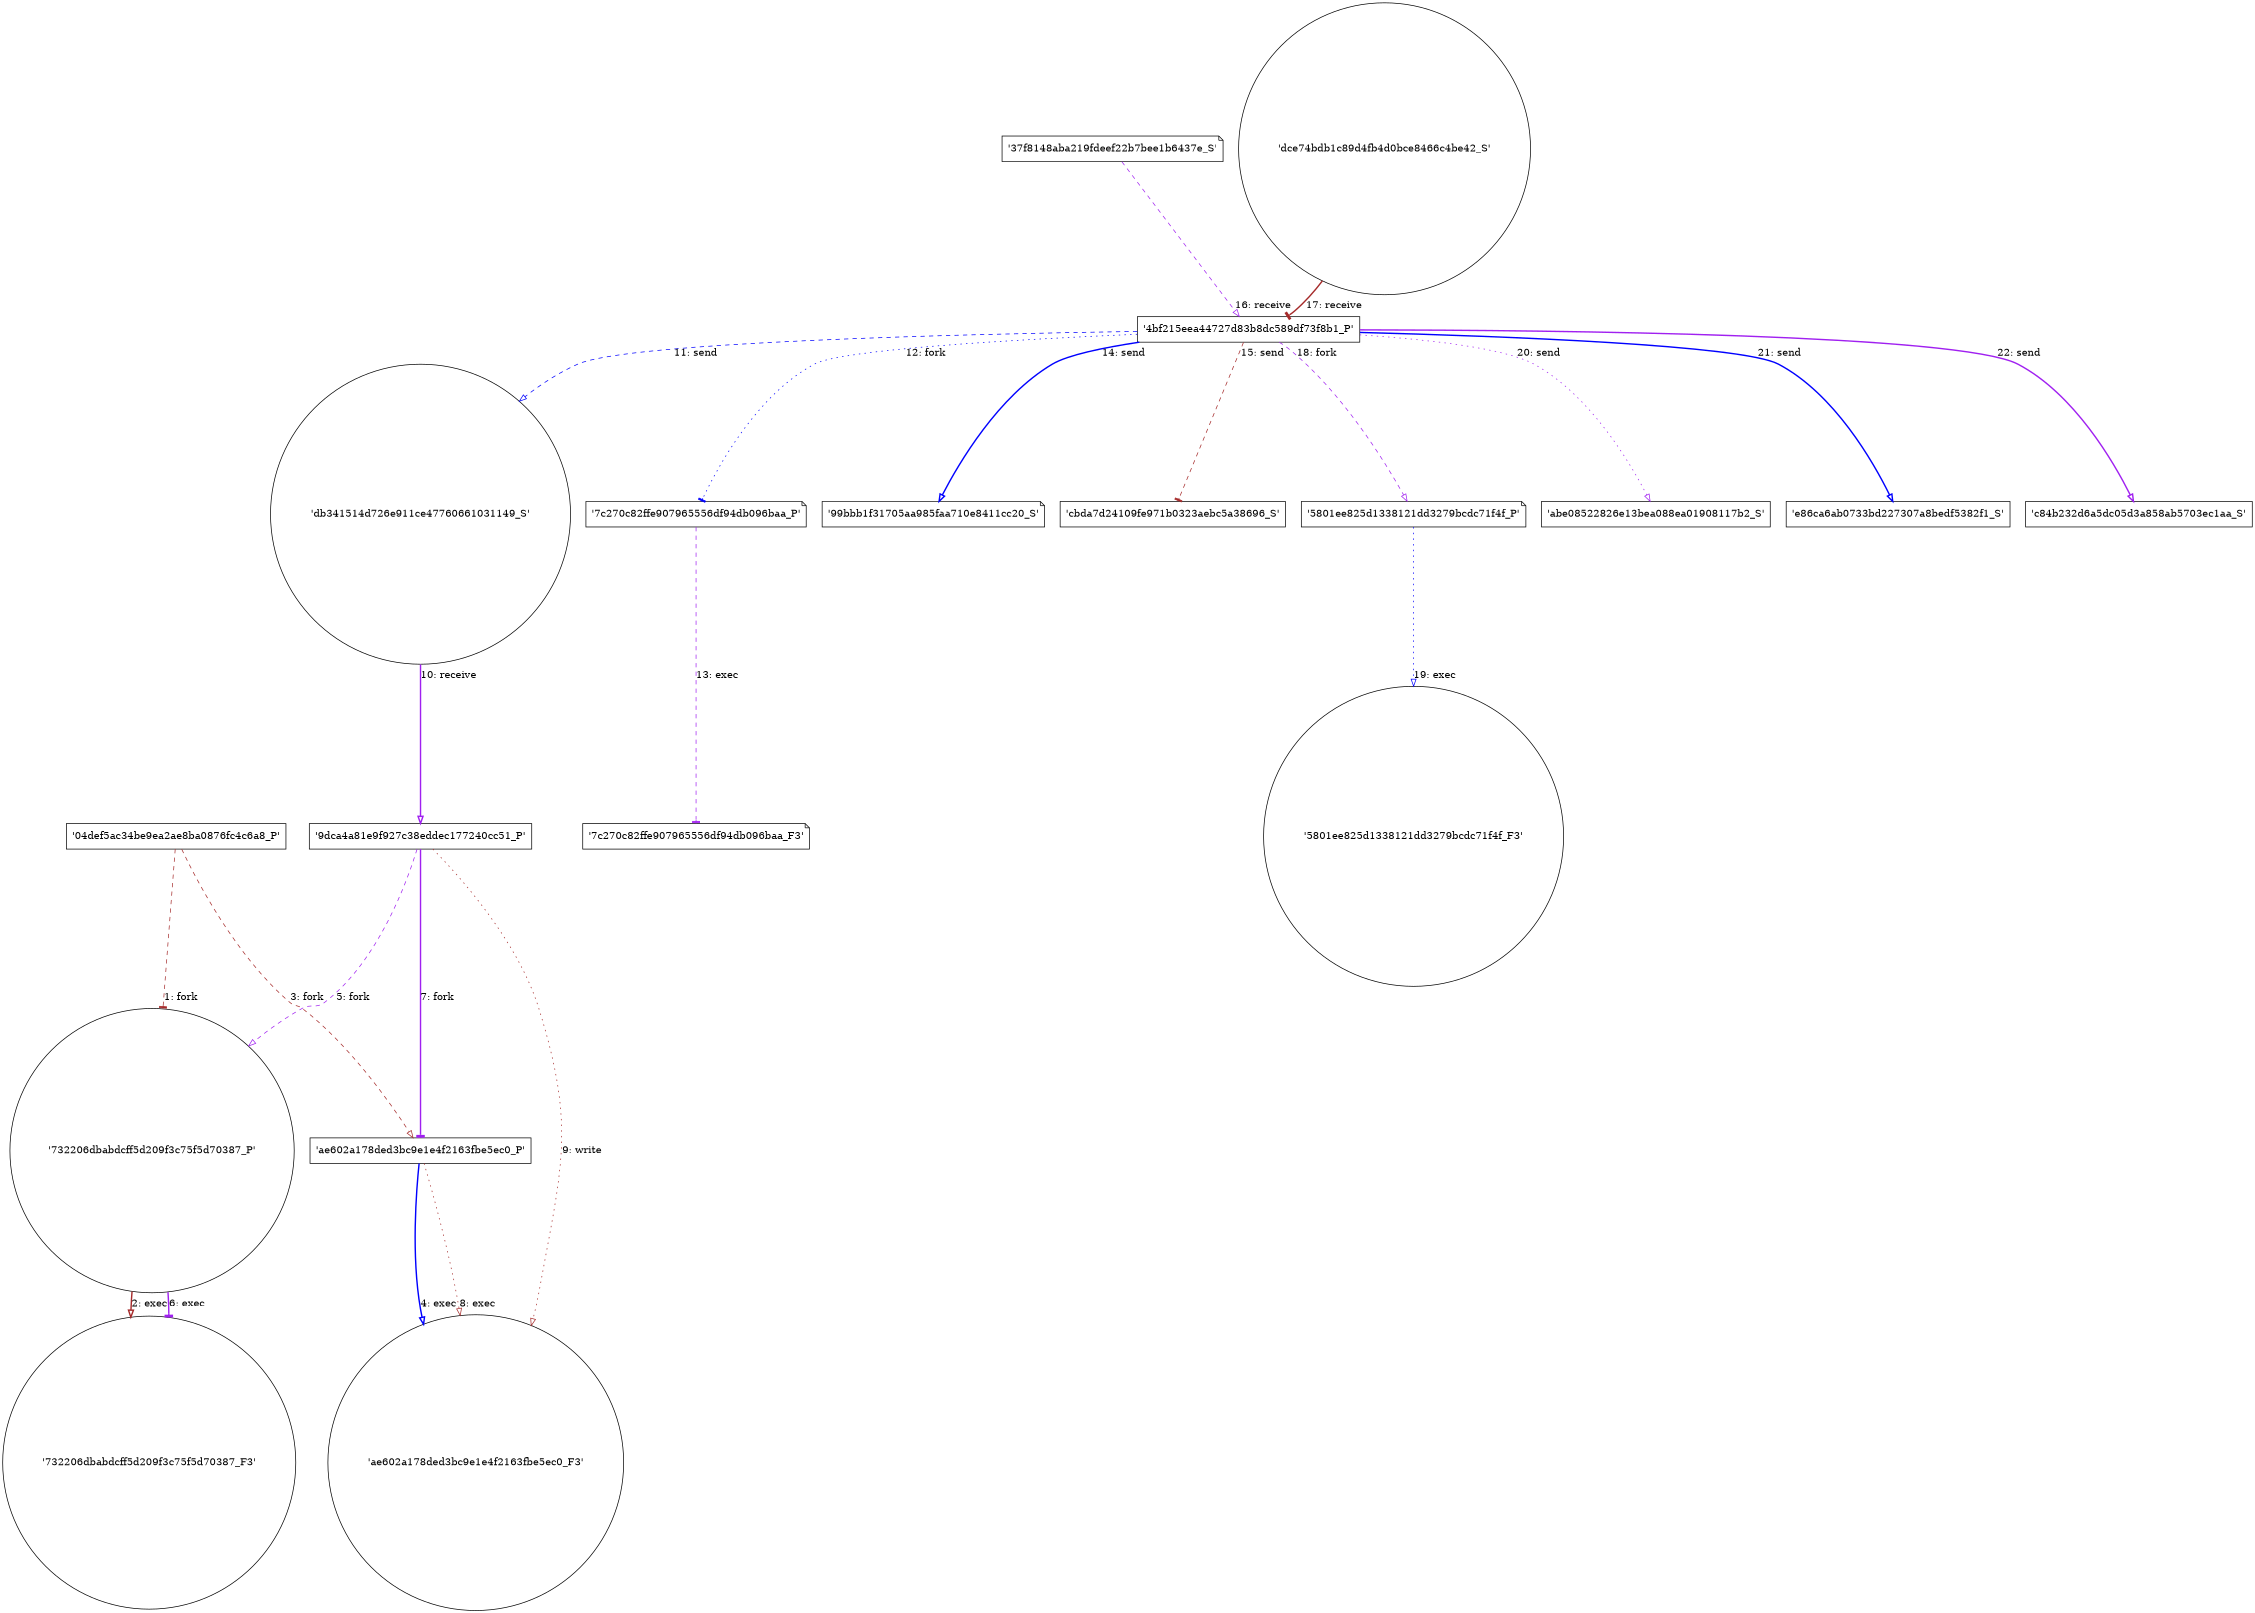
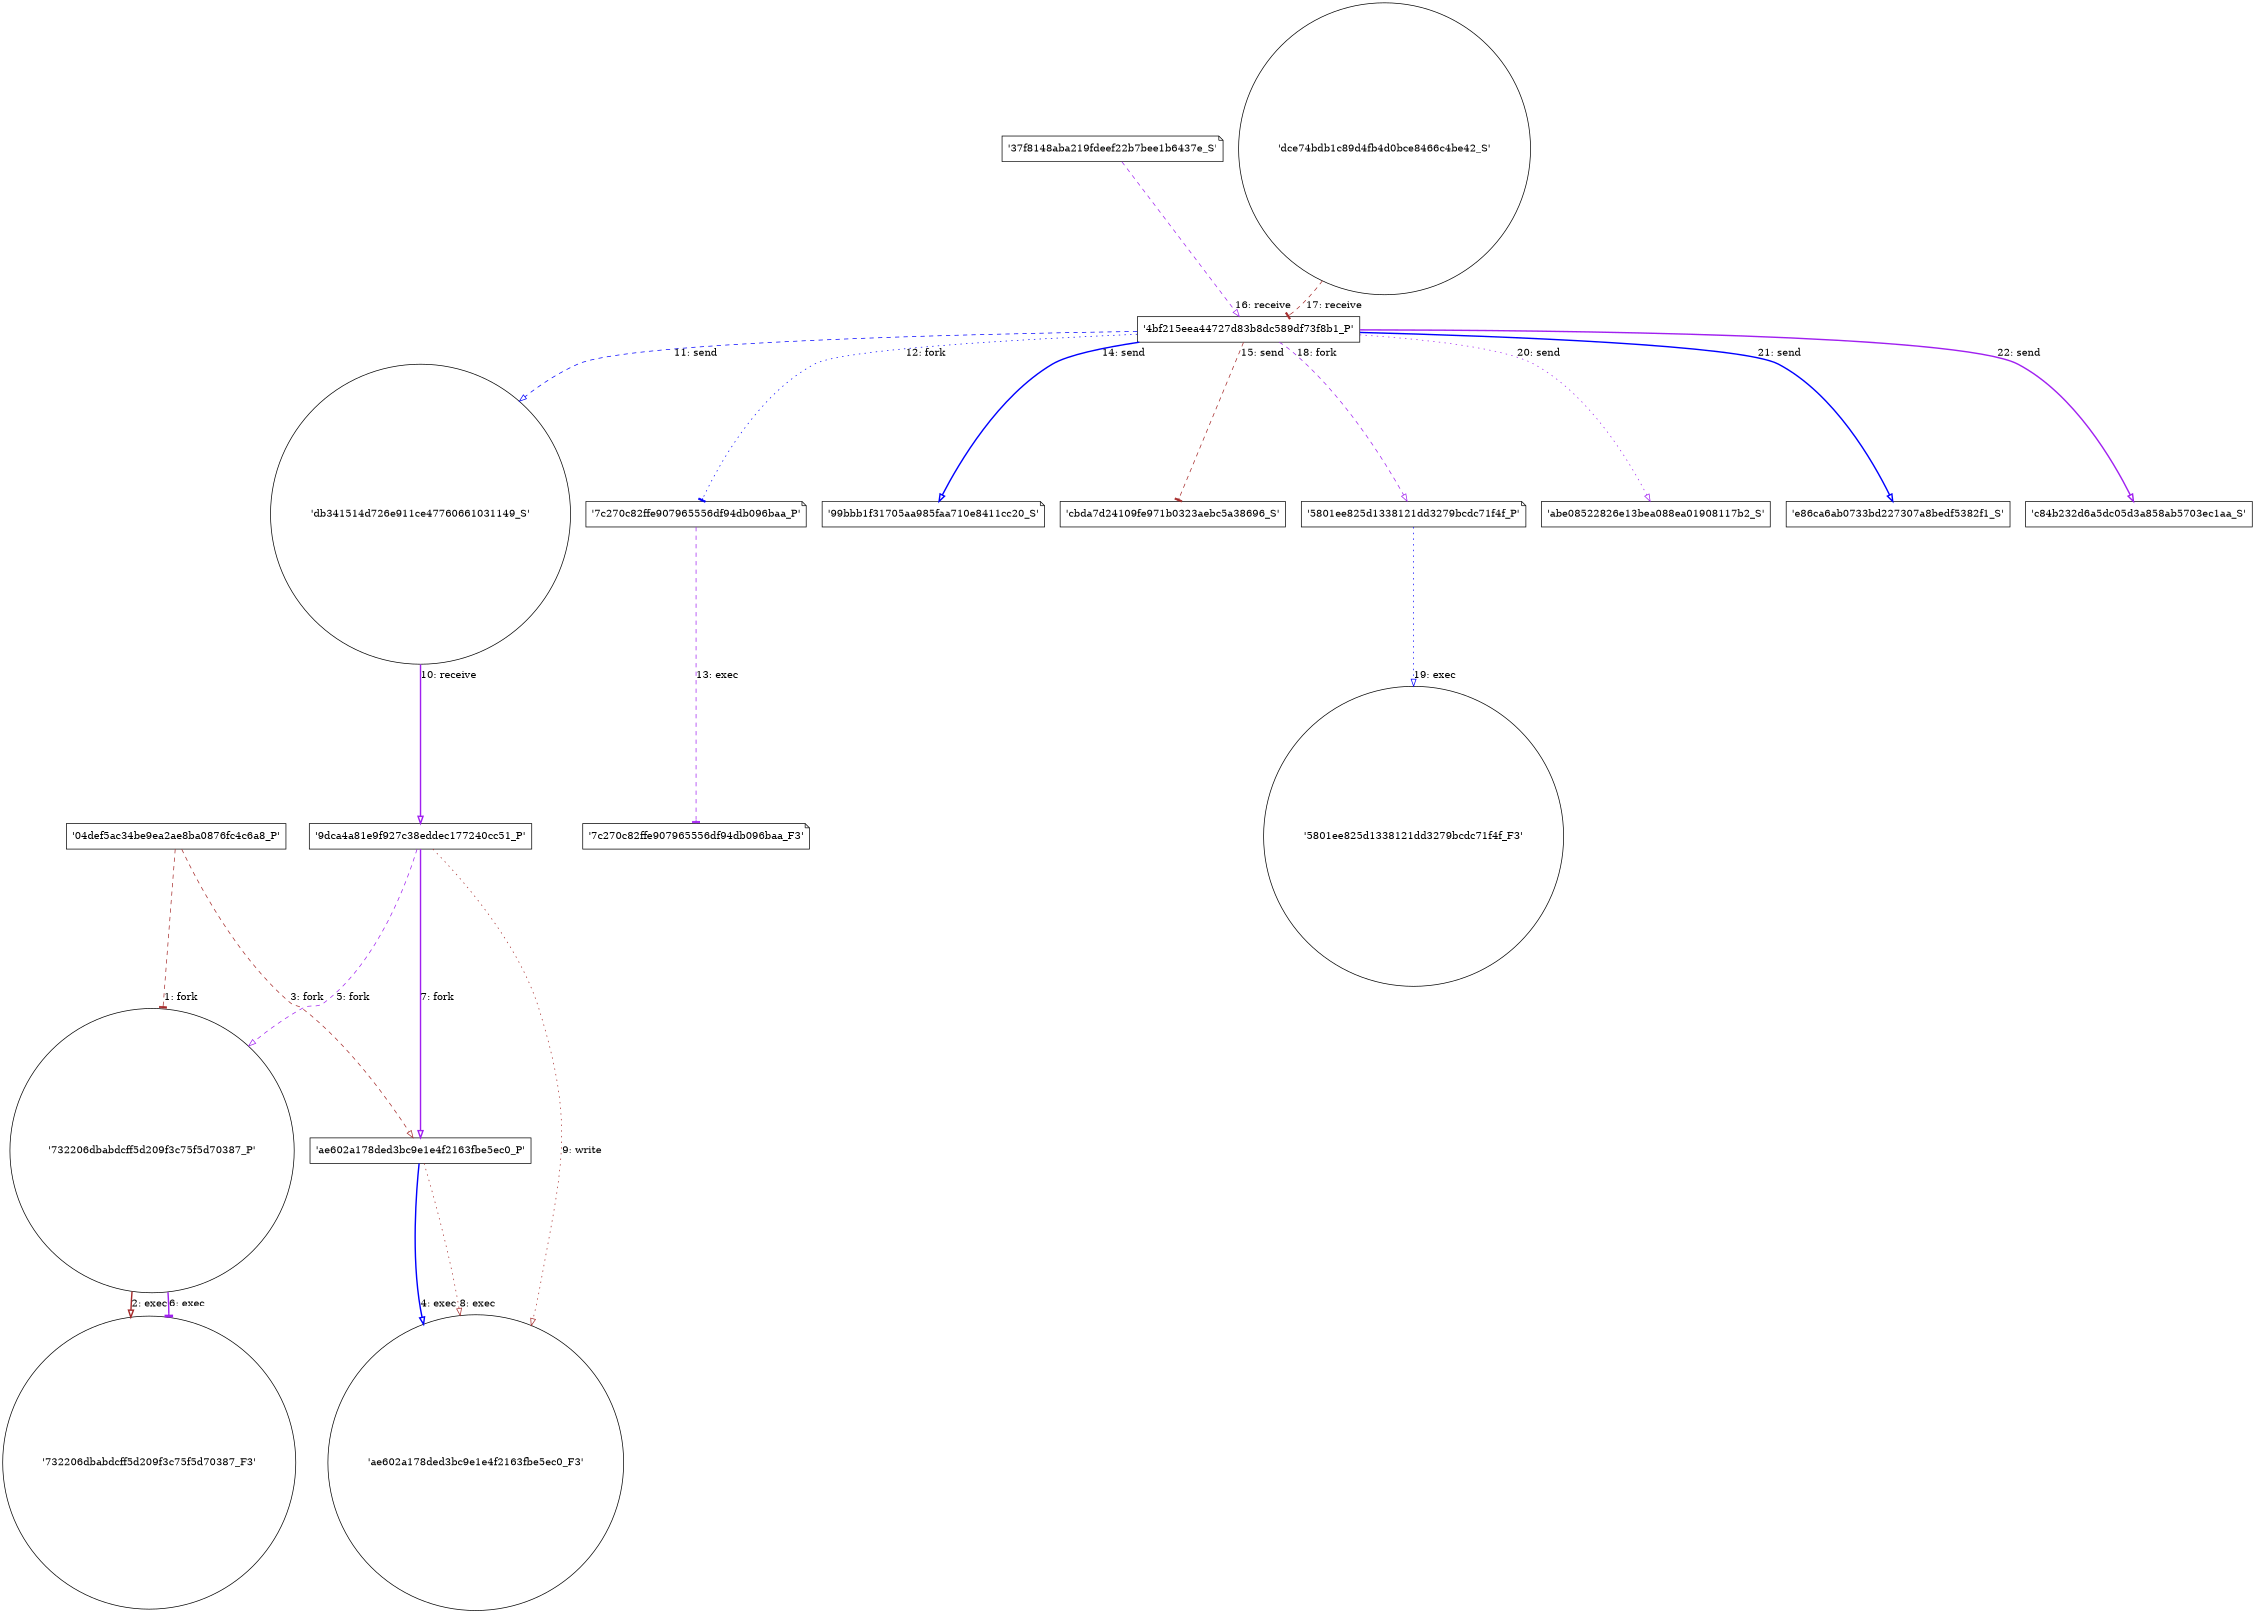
(1307, 299) -> (1307, 299)
(421, 992) -> (421, 990)
